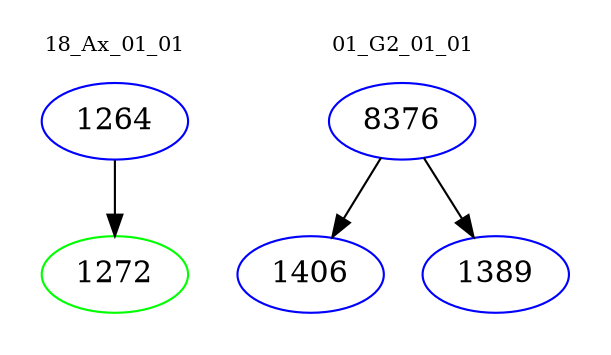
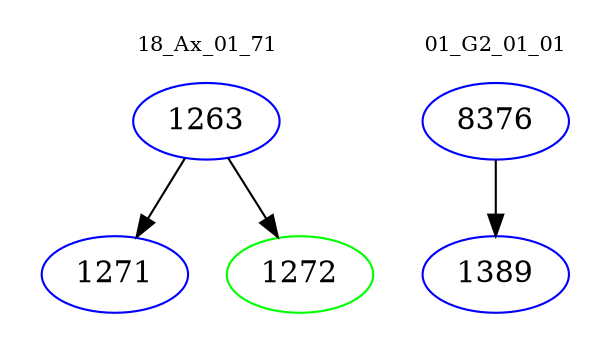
(115, 46) -> (207, 46)
(115, 121) -> (206, 121)
none -> (115, 274)
(311, 274) -> none
